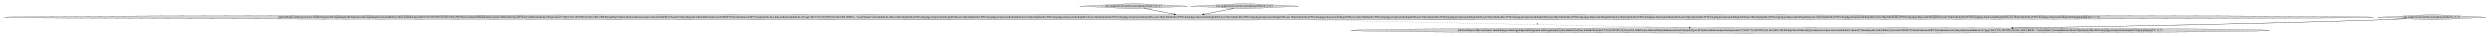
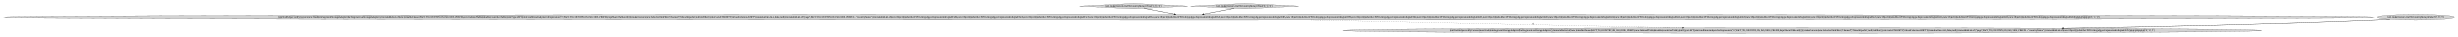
(2432, 17) -> (2416, 17)
